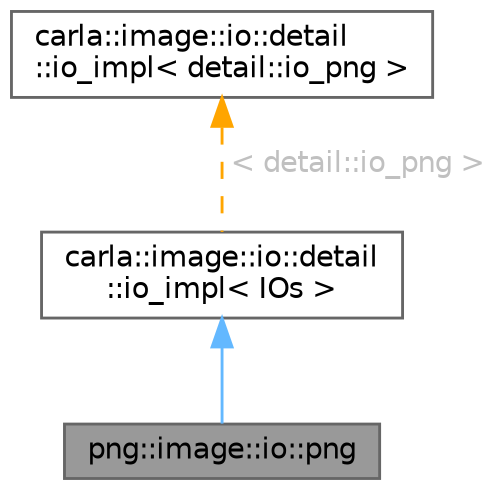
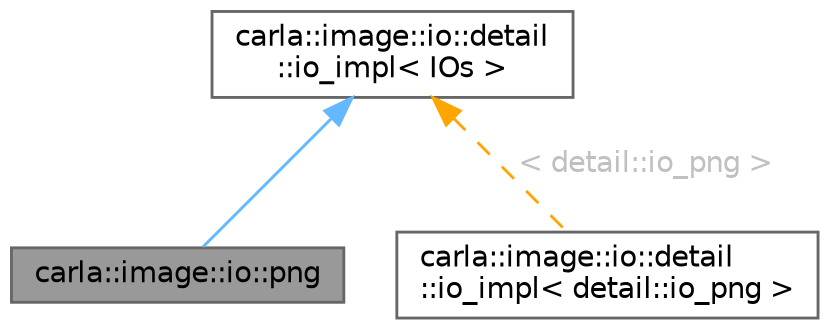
(222, 180) -> (510, 175)
(222, 451) -> (178, 275)
